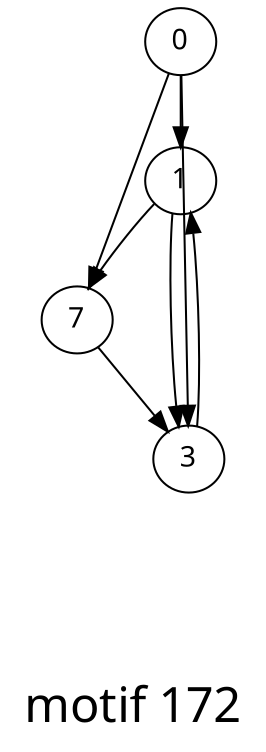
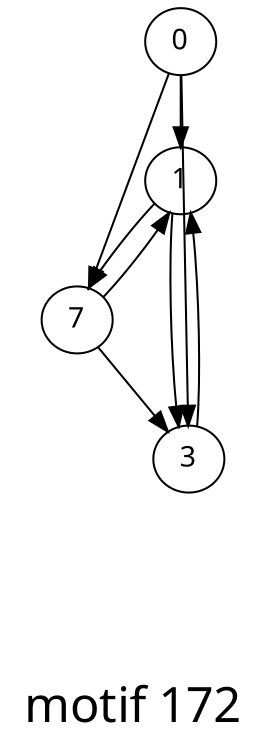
none -> (132, 264)
